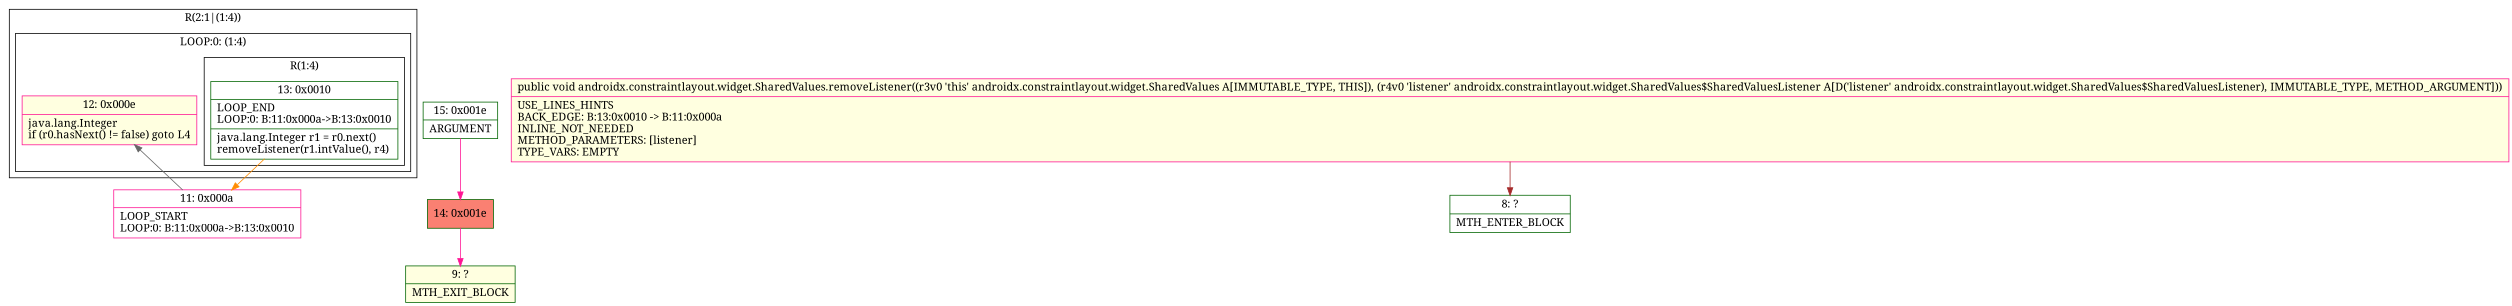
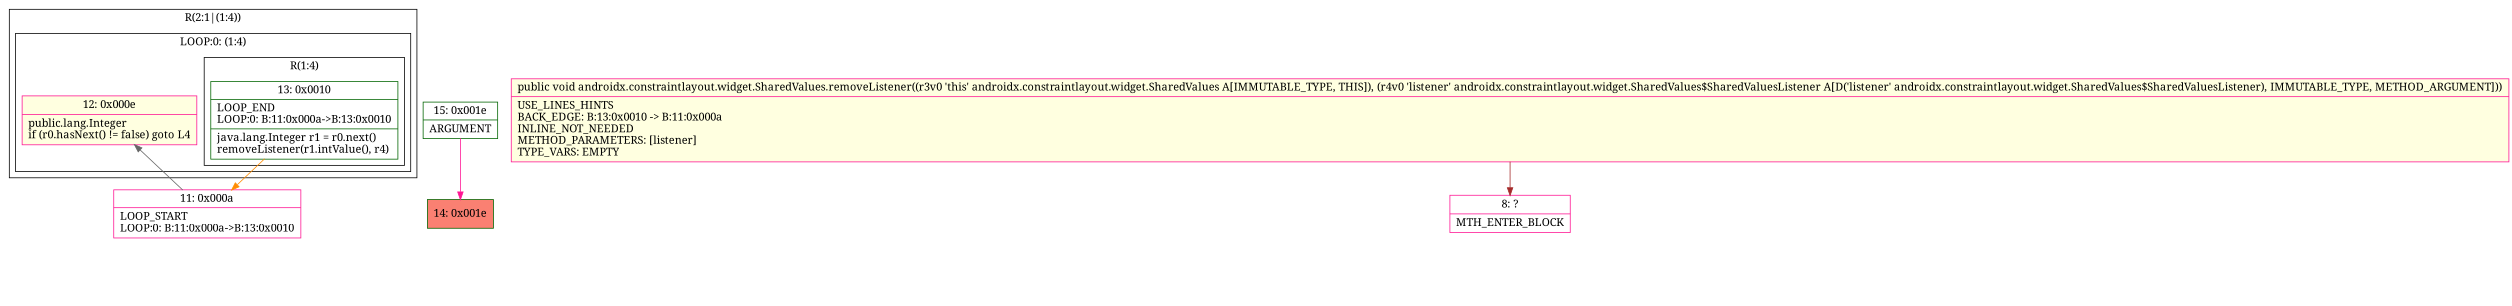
(75, 123) -> (79, 123)
(1510, 214) -> (1510, 214)
(460, 284) -> none
